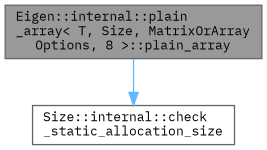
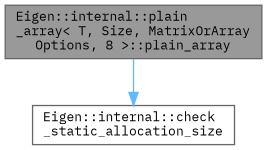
(134, 125) -> (134, 125)
